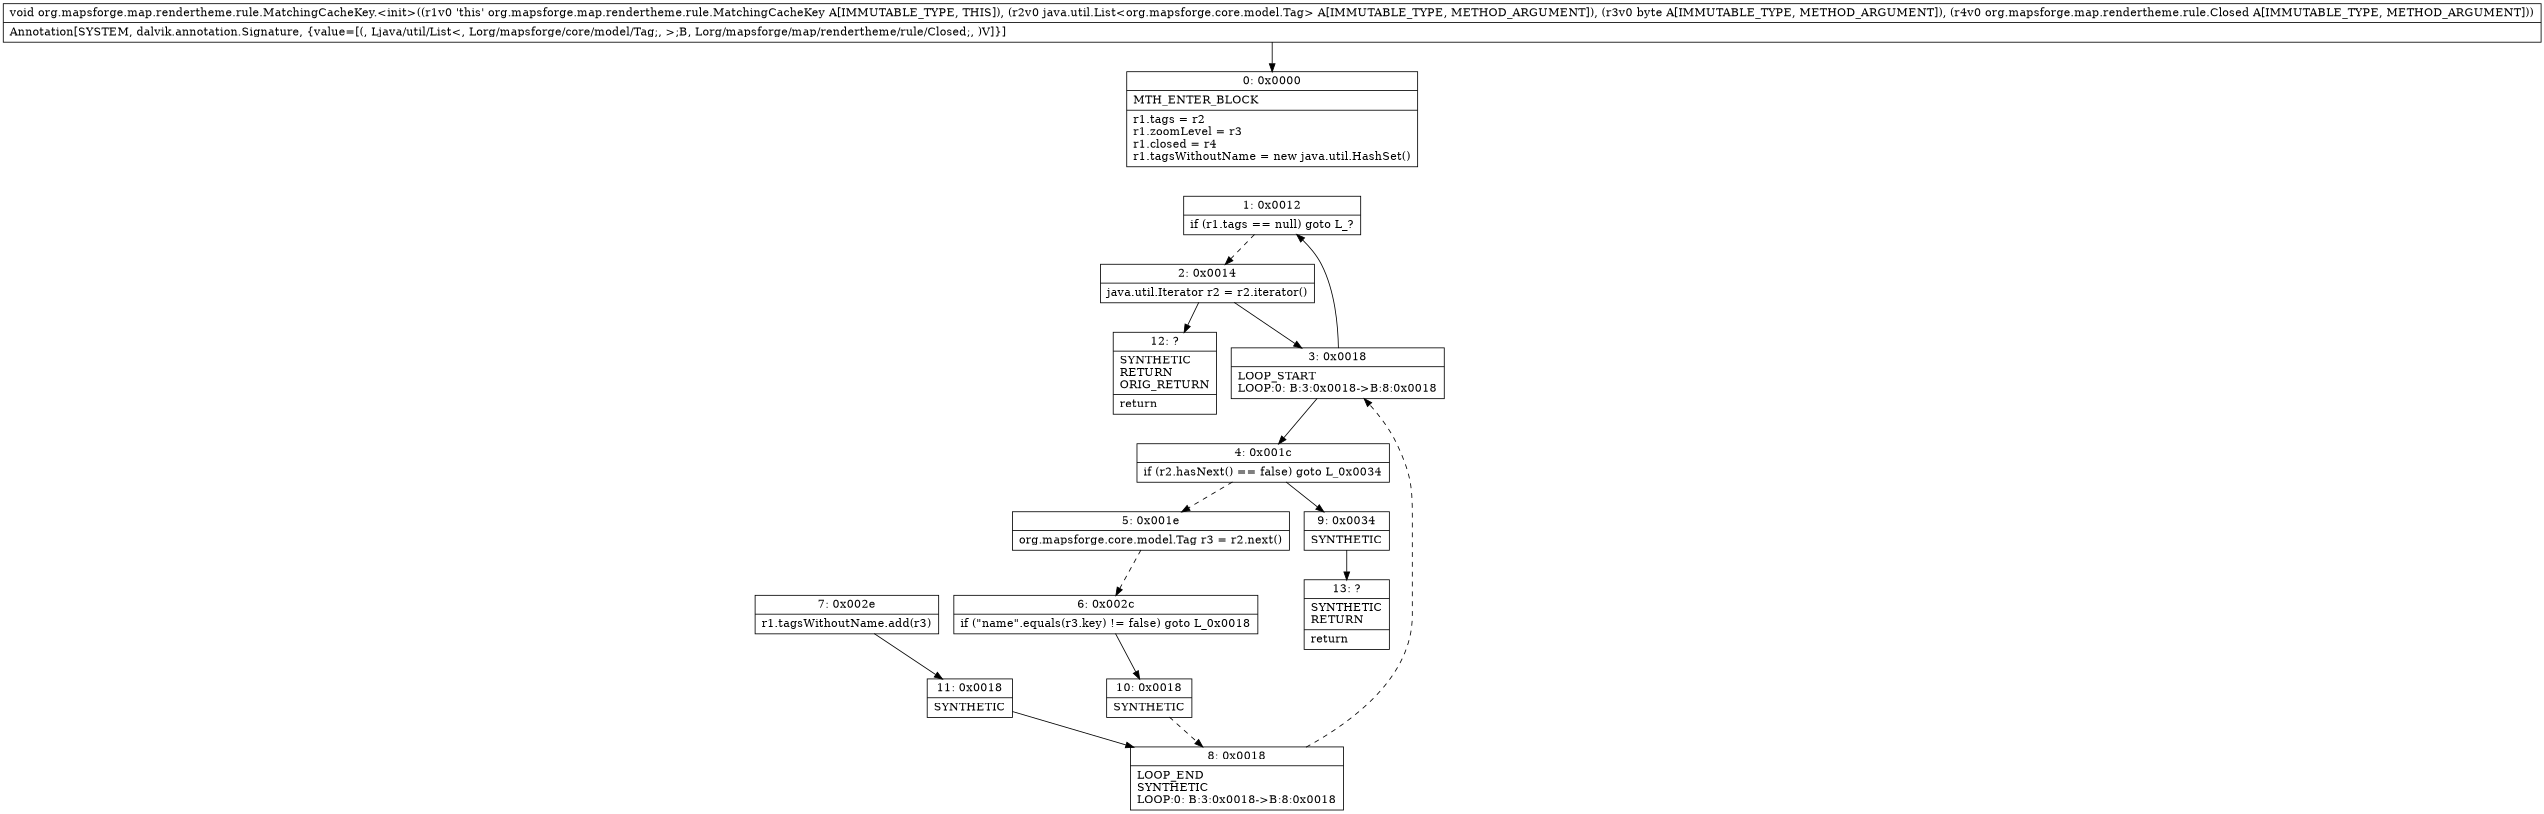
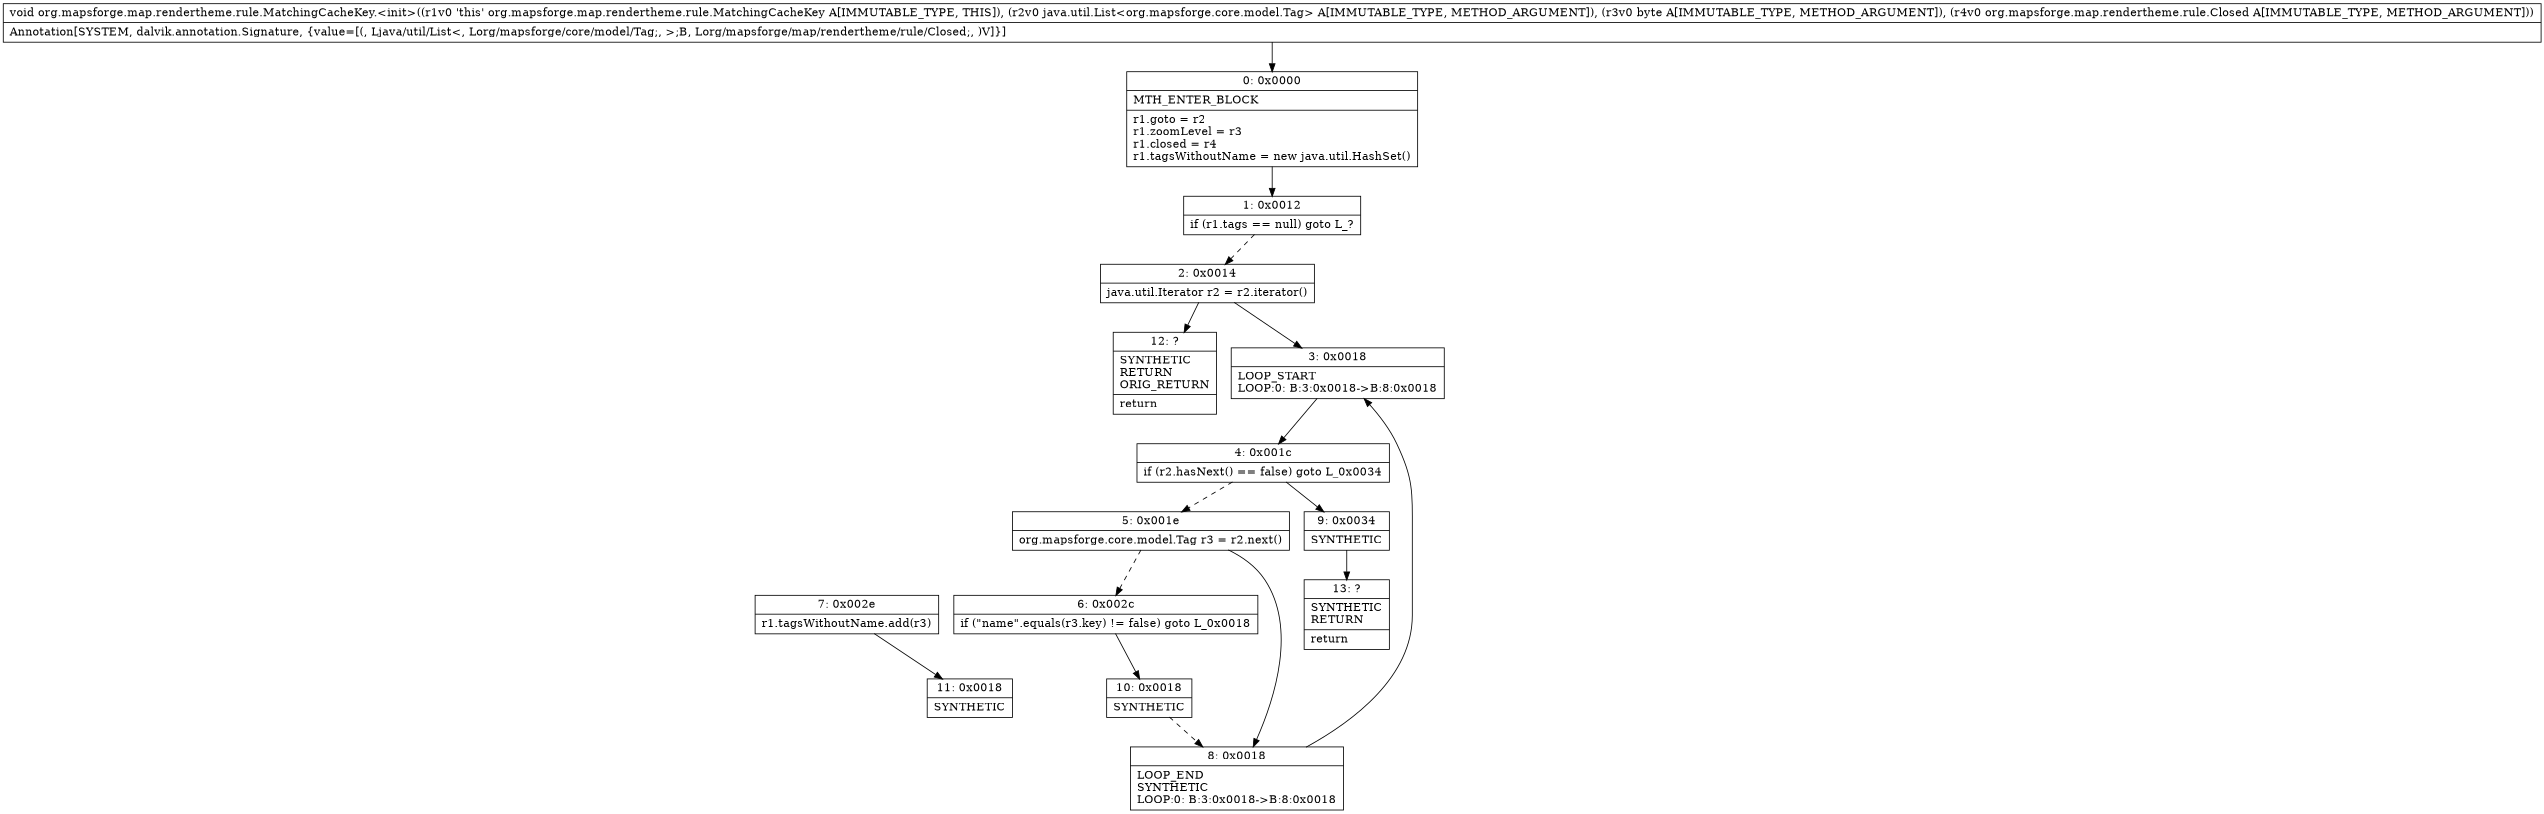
(1169, 120) -> (1170, 120)
(1331, 290) -> (1272, 177)
(1412, 593) -> (1412, 593)
(1069, 728) -> (1281, 636)
